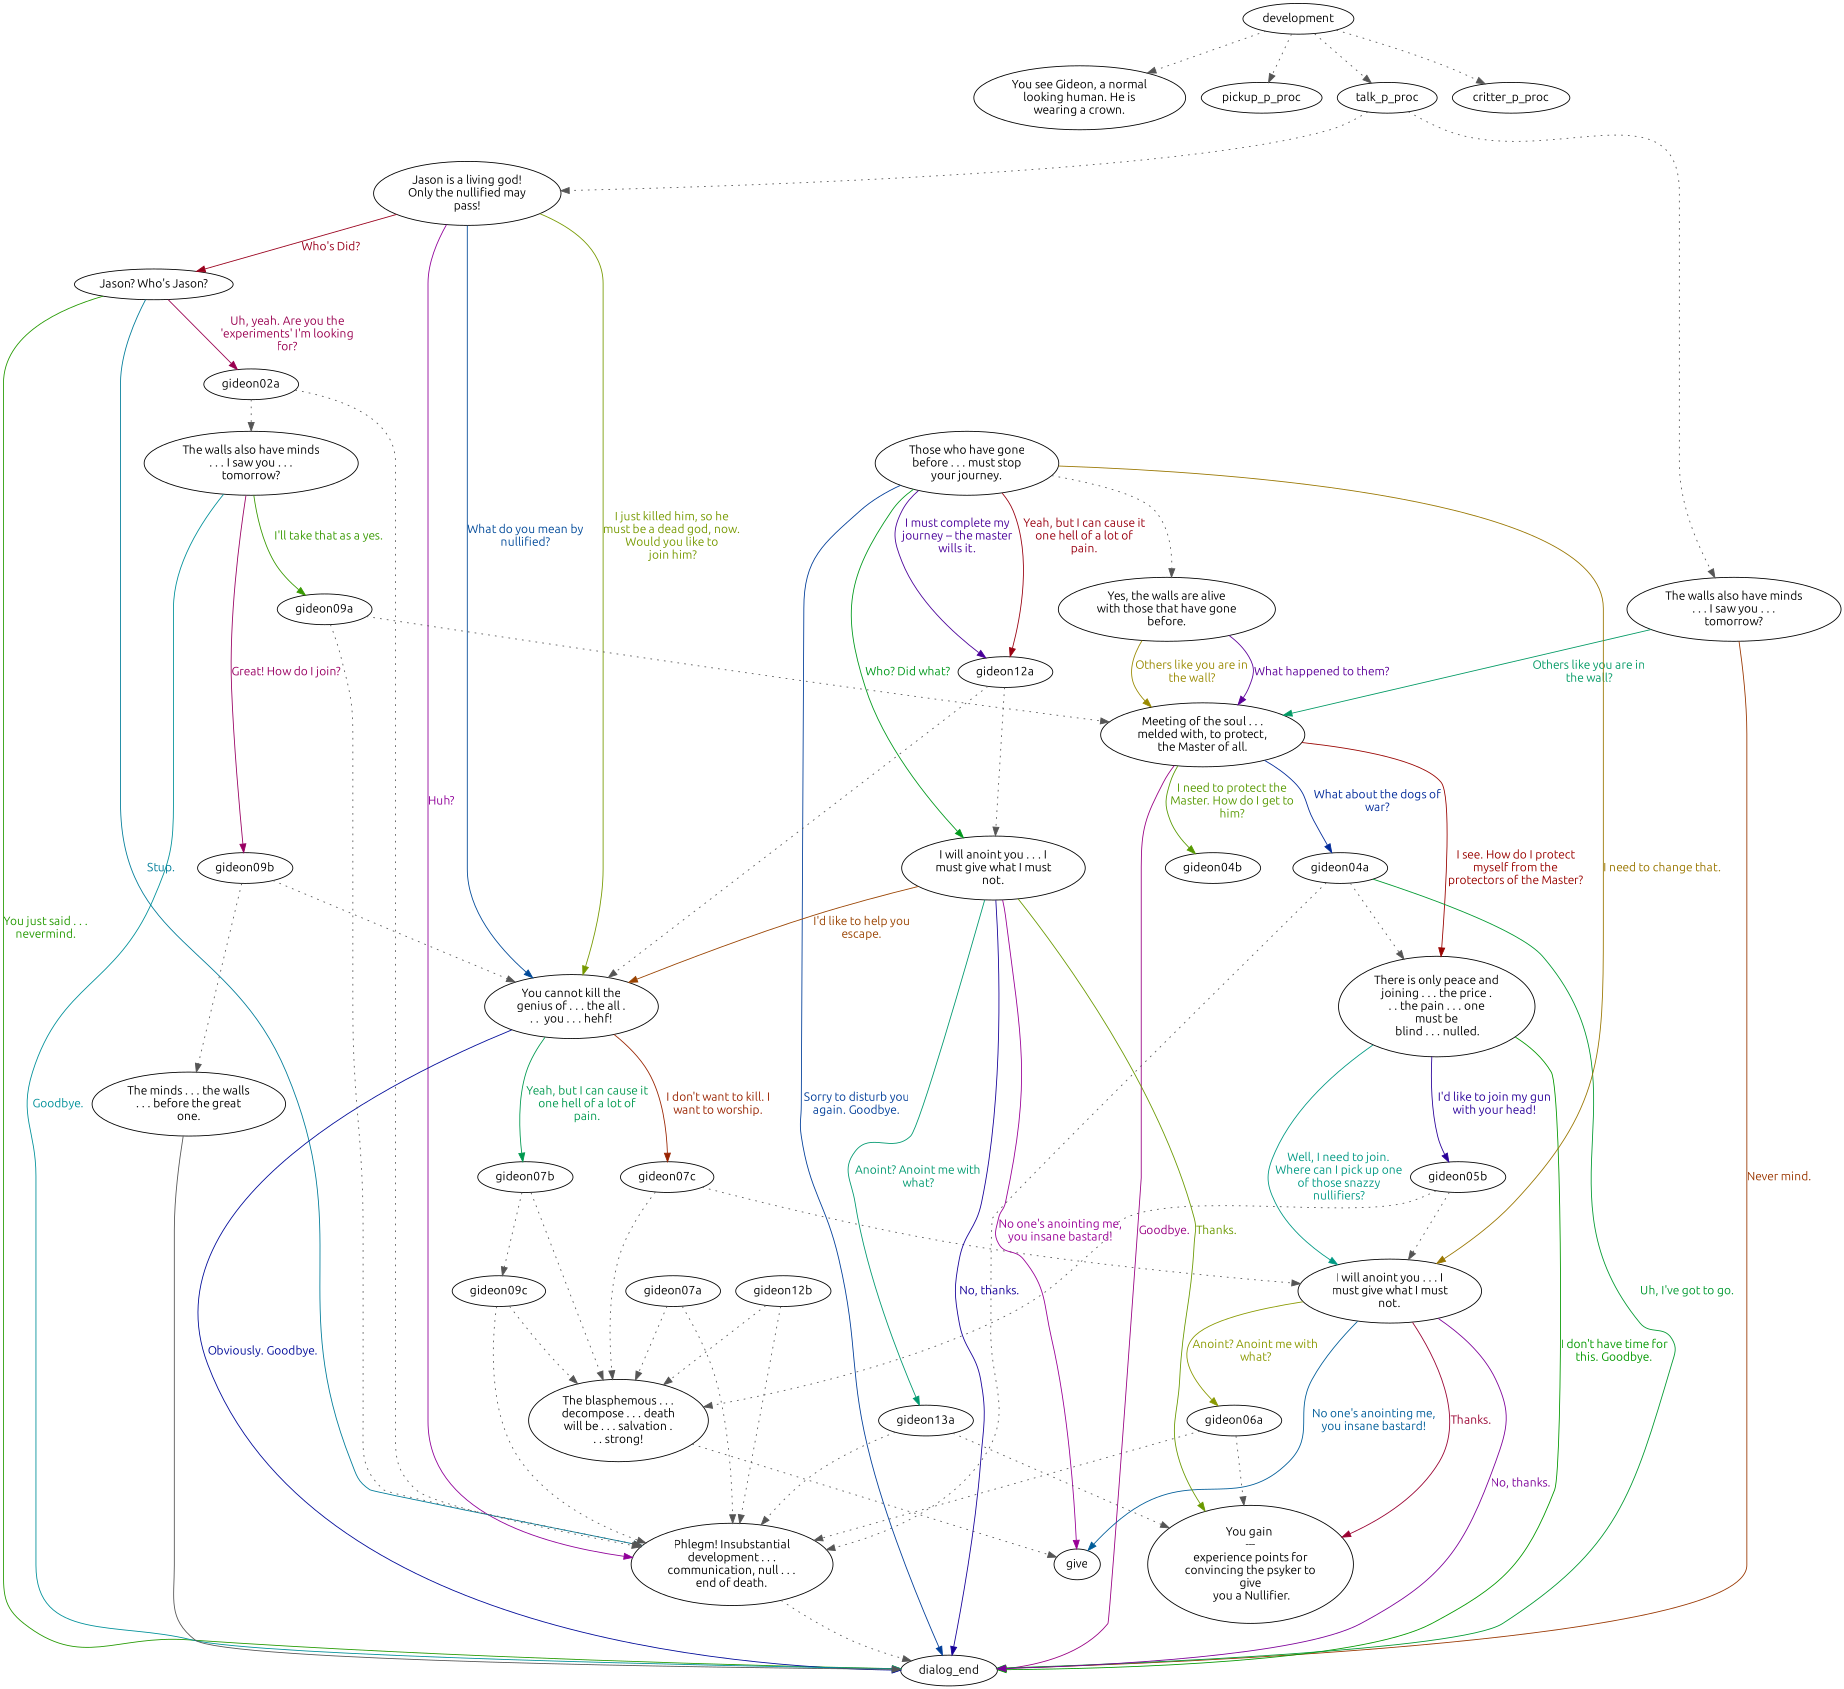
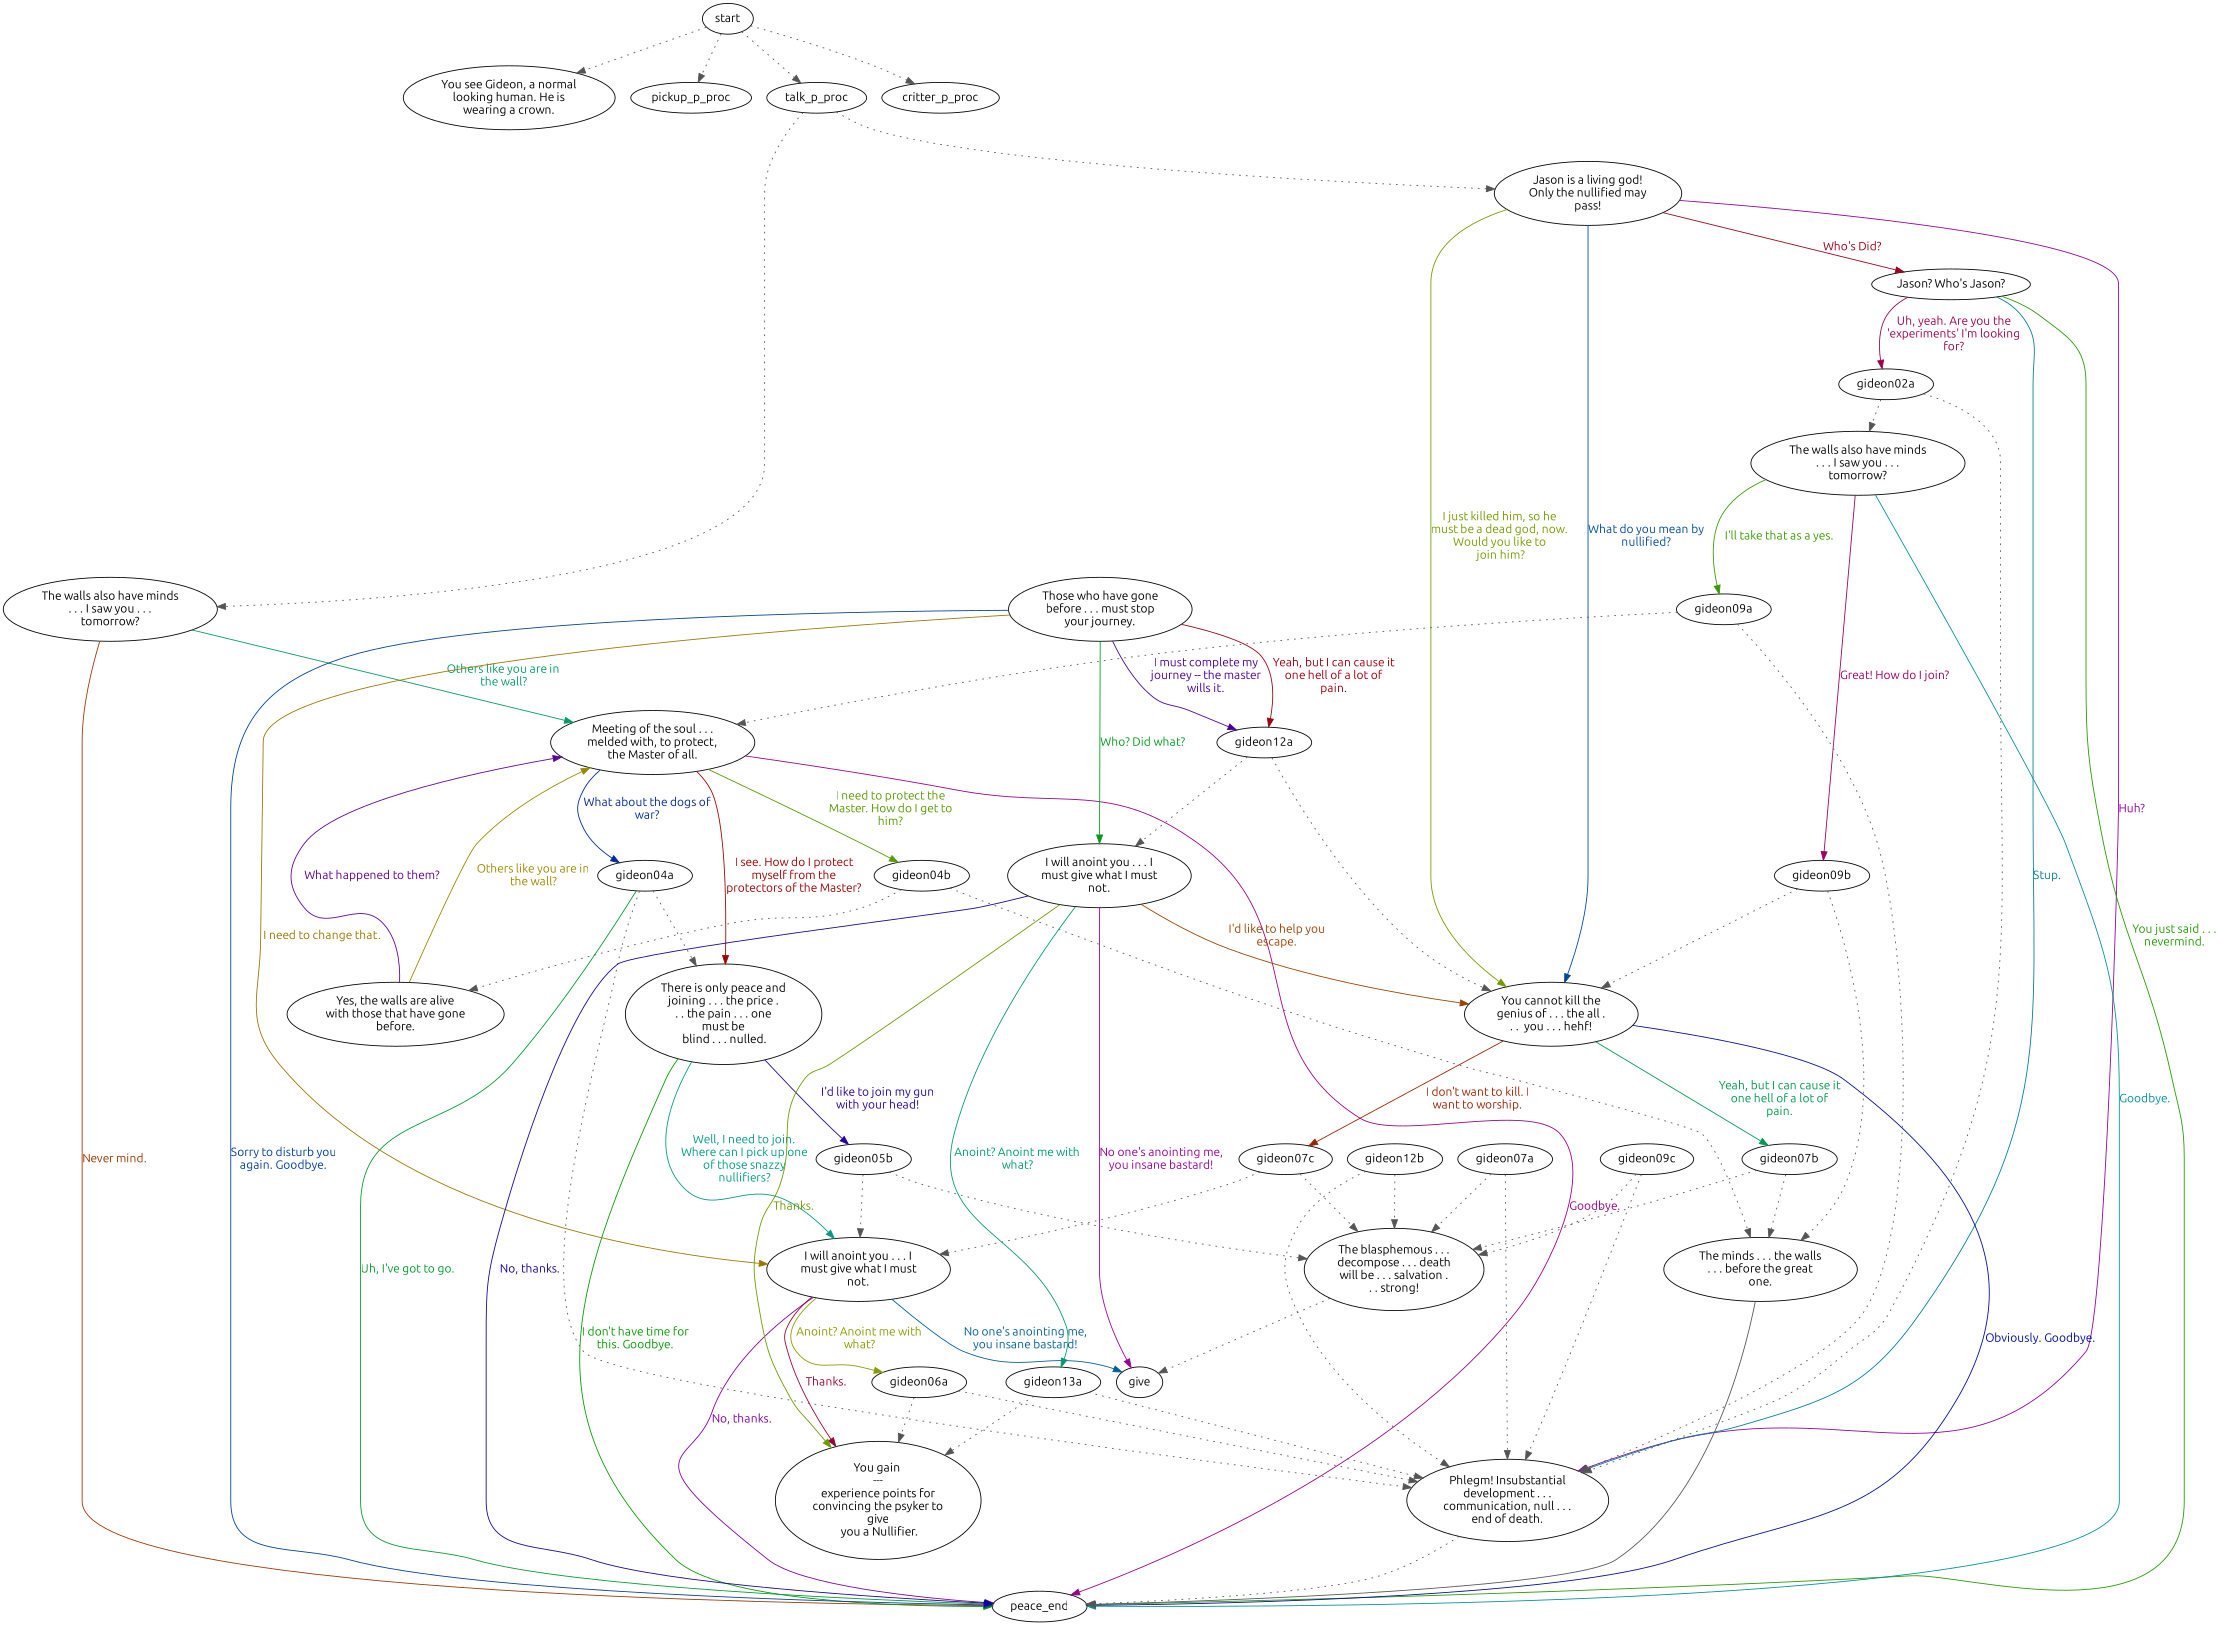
(1298, 19) -> (728, 19)
(1135, 498) -> (689, 932)
none -> (1373, 1039)
(513, 1230) -> (1778, 1202)
(949, 1671) -> (1040, 1607)
